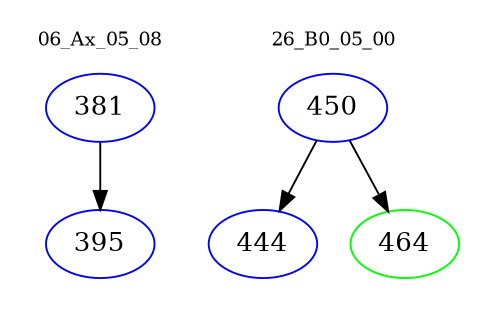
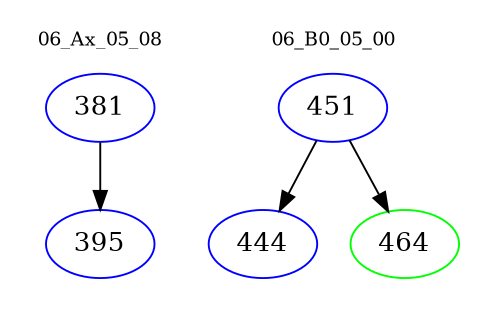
(334, 41) -> (334, 41)
(333, 108) -> (333, 108)
